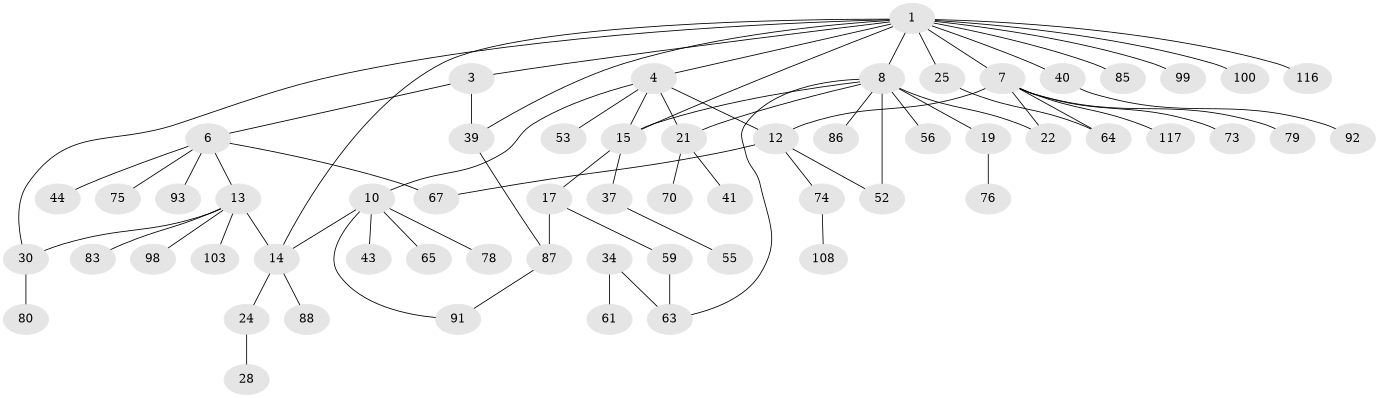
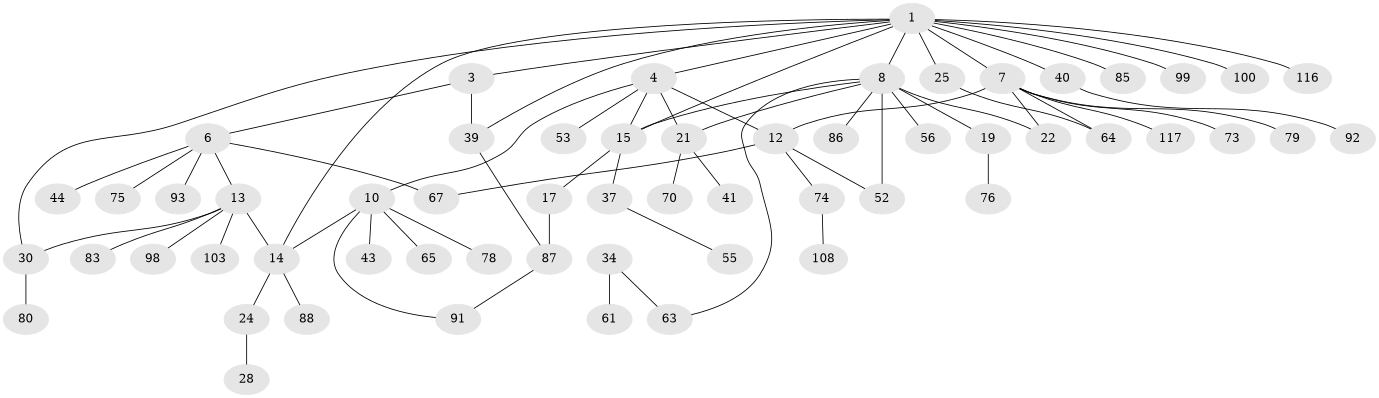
(670, 259) -> none
